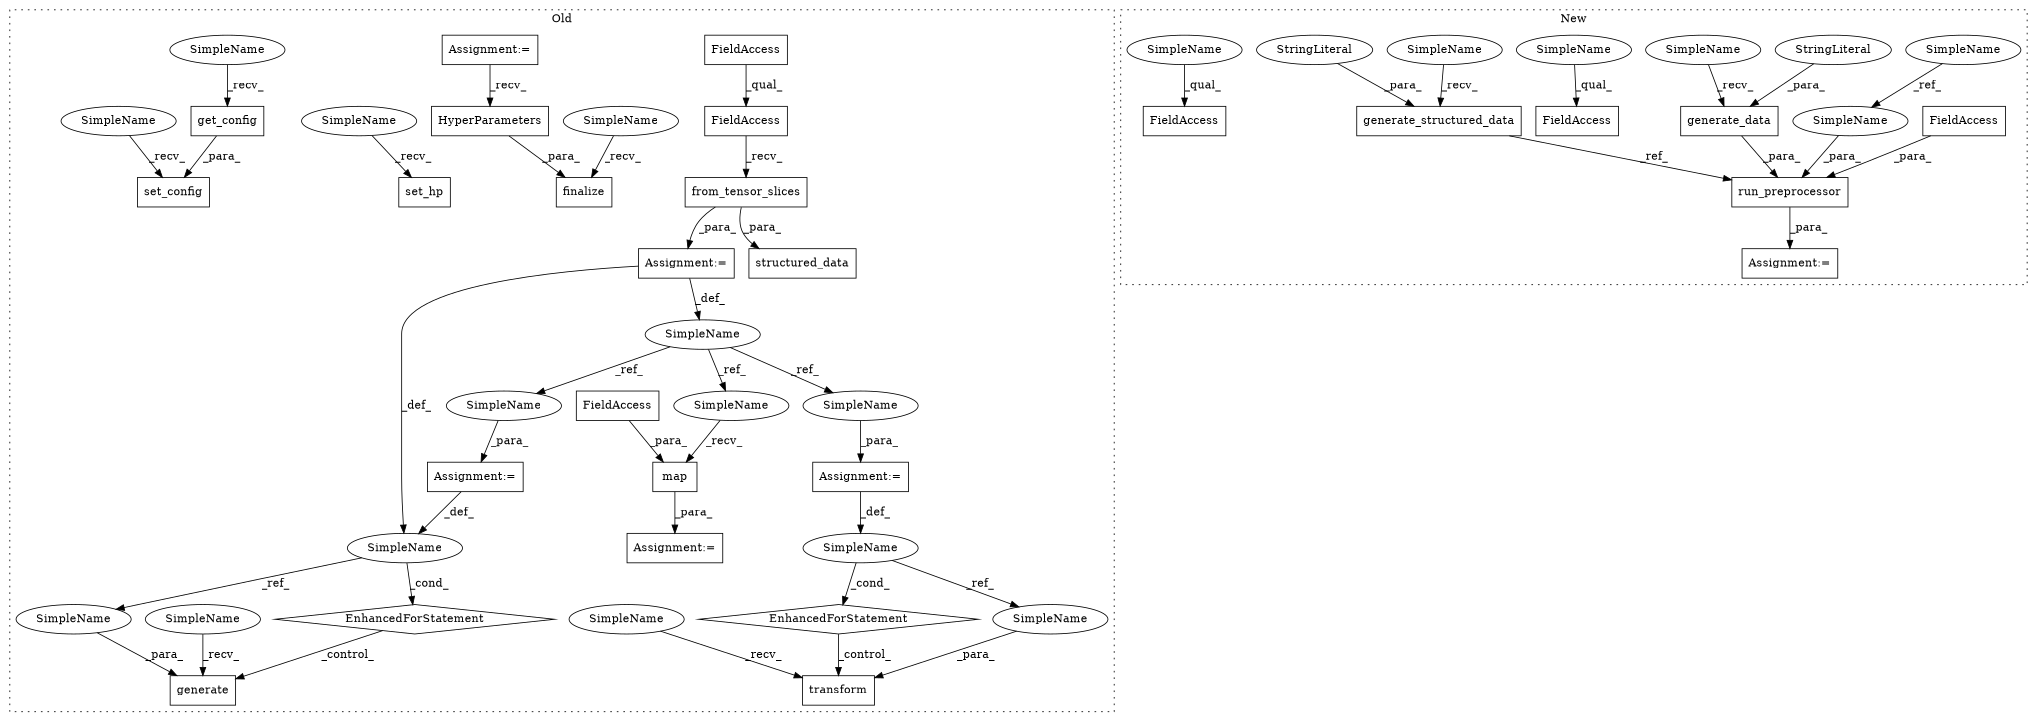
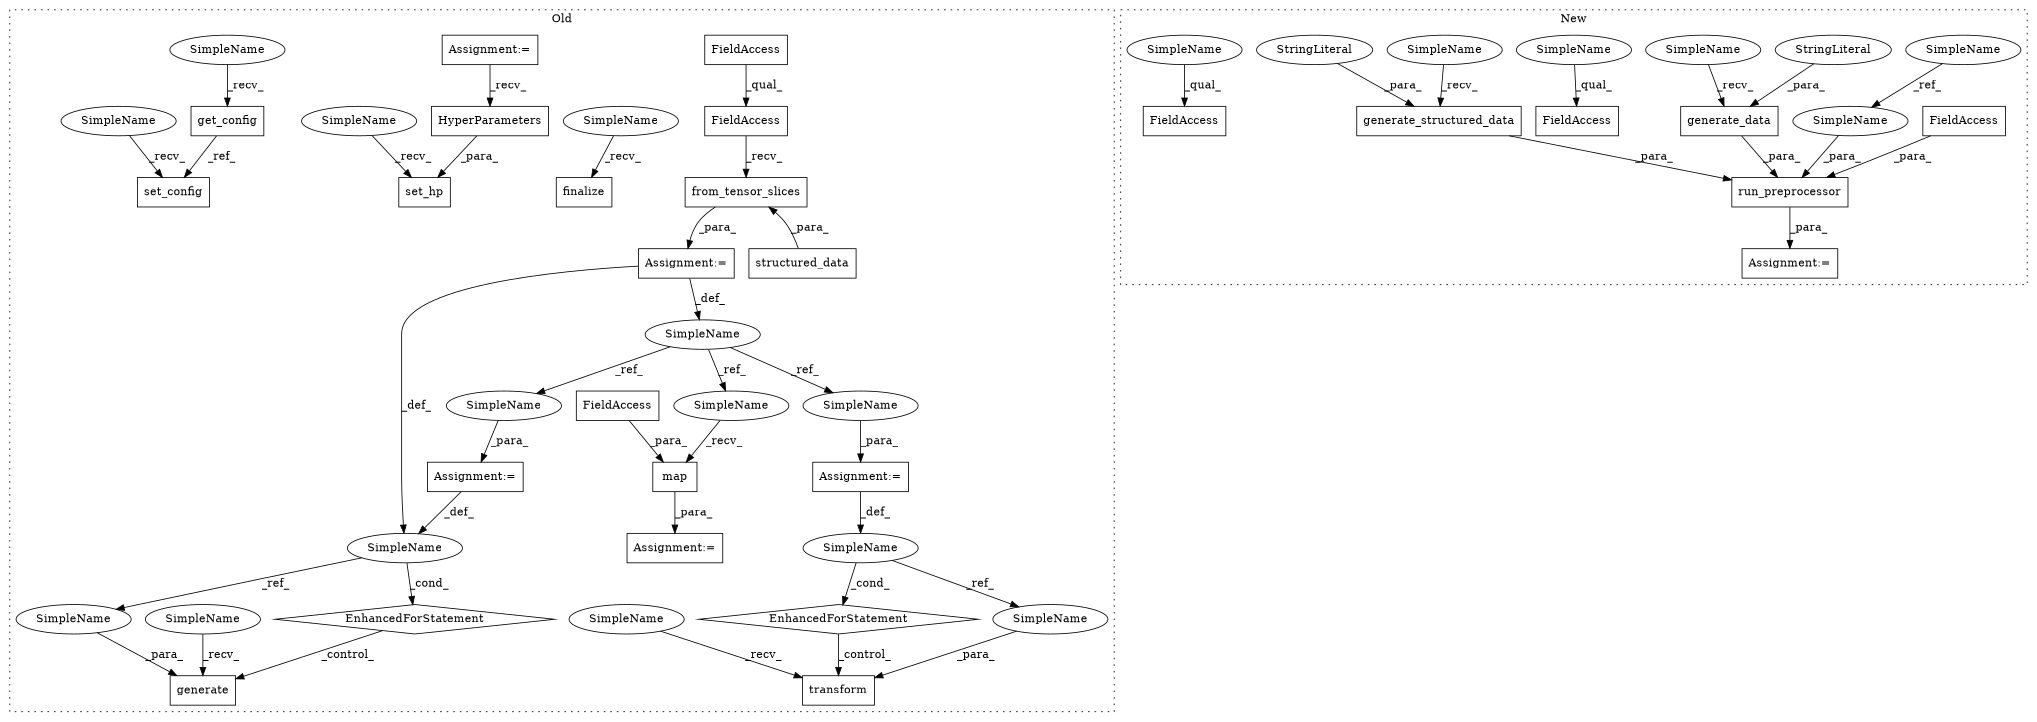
(534, 154) -> (460, 154)
(222, 157) -> (222, 157)
(1654, 157) -> (1654, 157)
(741, 227) -> (789, 229)
